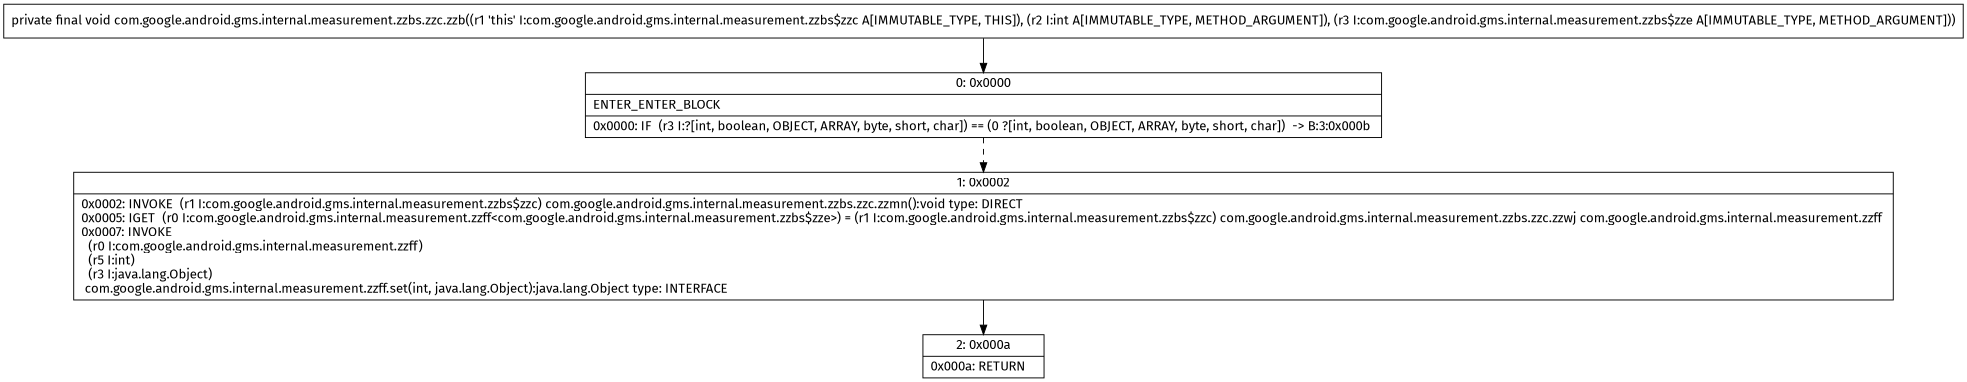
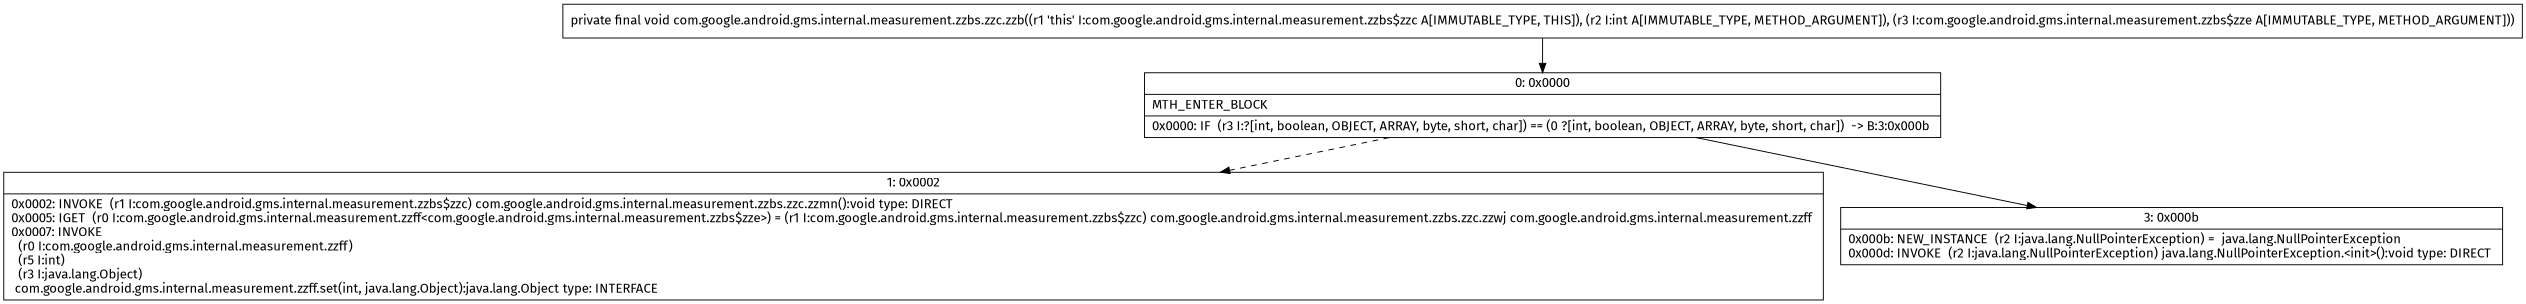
(657, 105) -> (1210, 105)
none -> (2172, 236)
(983, 356) -> none
